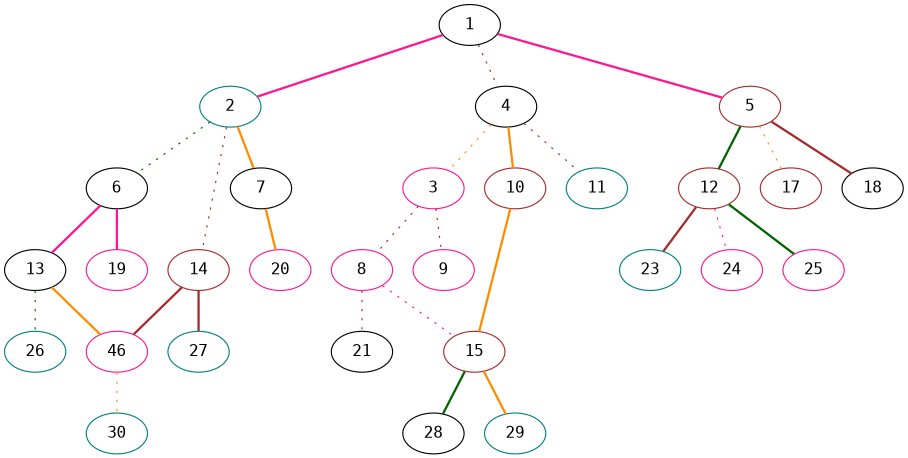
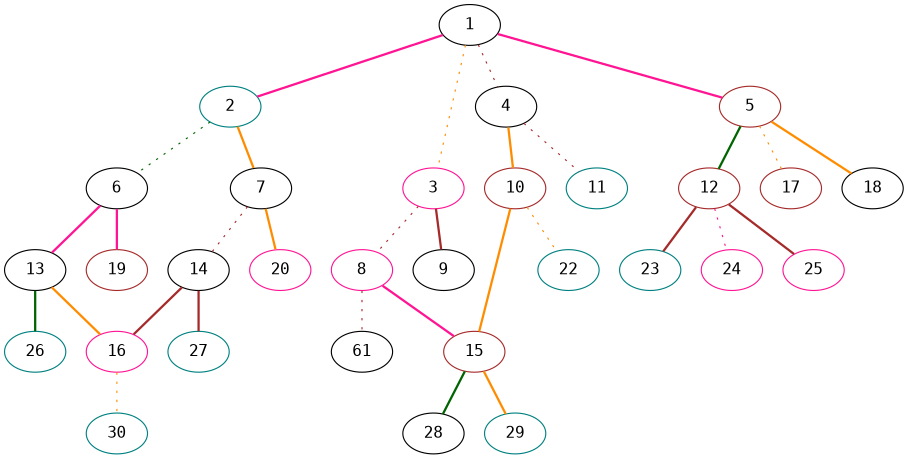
(470, 148) -> (452, 107)
(811, 148) -> (811, 148)
(214, 188) -> (230, 229)
(439, 229) -> (439, 229)
(761, 229) -> (761, 229)
(117, 270) -> (117, 270)
(199, 270) -> (199, 270)
(444, 270) -> (444, 270)
none -> (568, 270)
(35, 311) -> (35, 311)
(418, 311) -> (418, 311)
(117, 352) -> (117, 352)
(362, 352) -> (362, 352)
